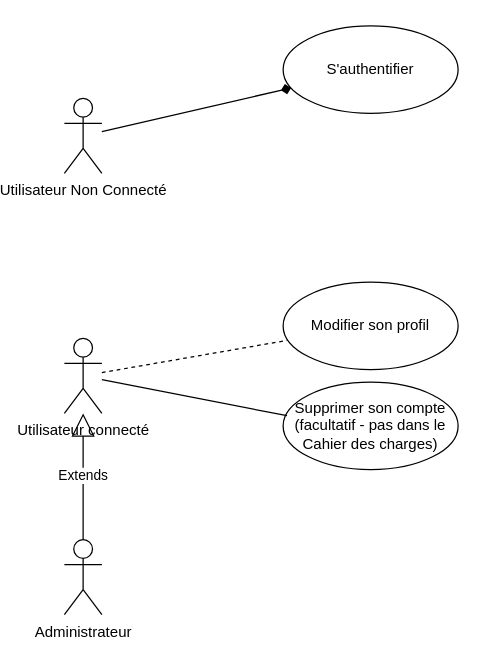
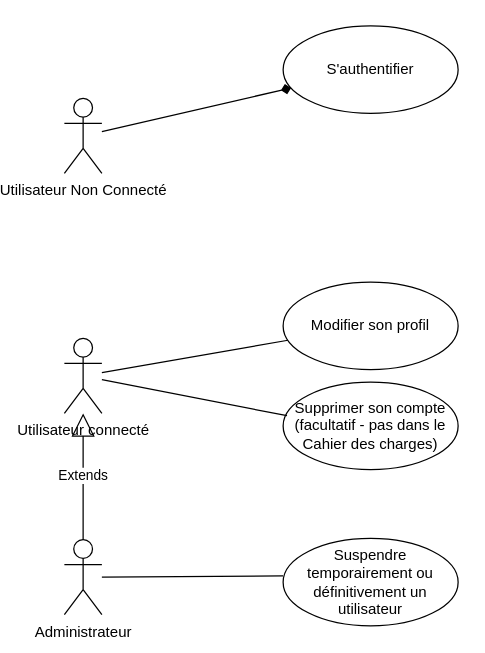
(196, 356) -> (196, 356)
none -> (192, 576)
none -> (371, 582)
